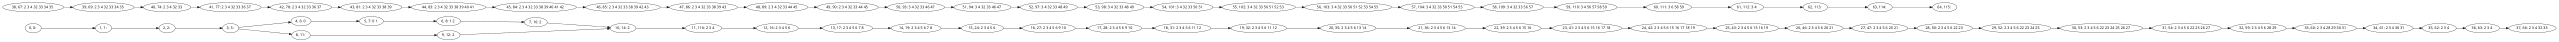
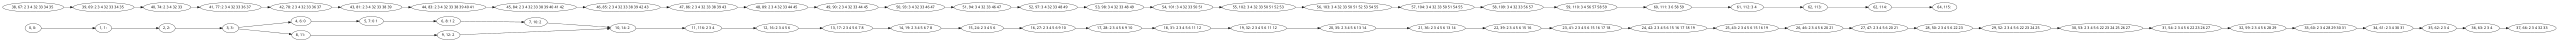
(1880, 7) -> (1880, 7)
